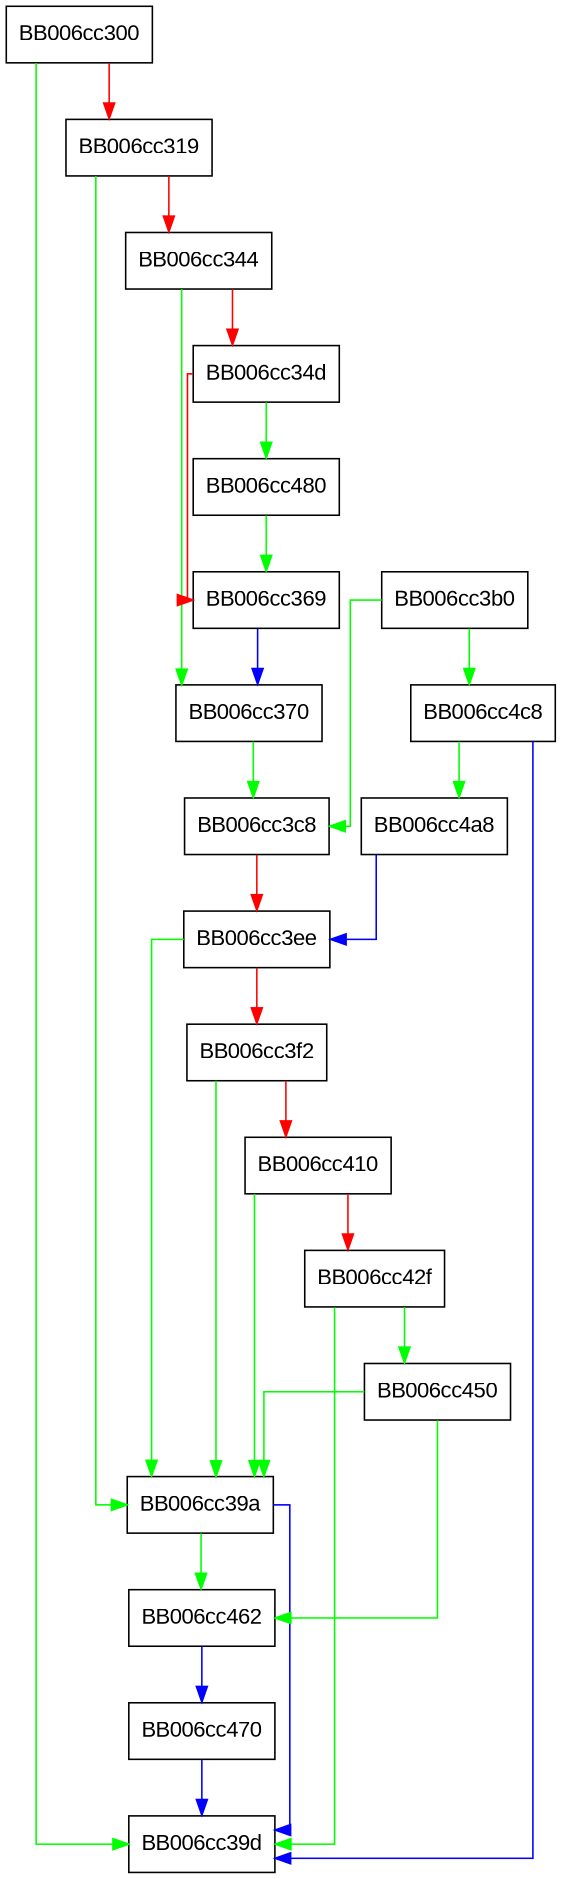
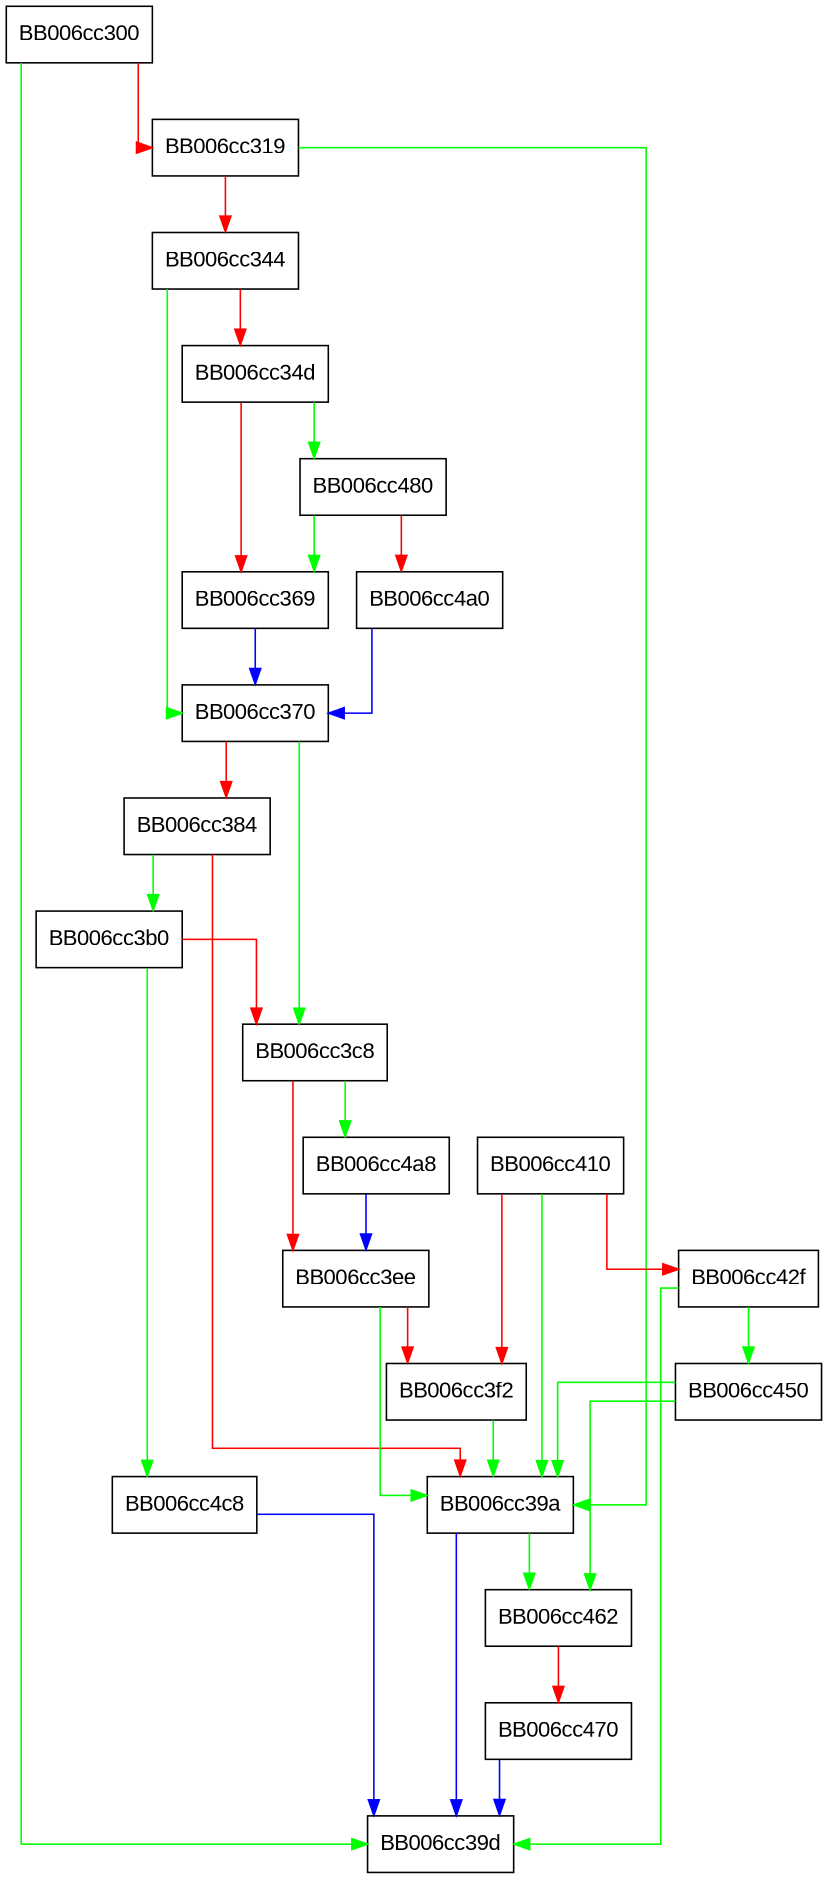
none -> (430, 600)
(350, 700) -> (254, 939)
(459, 762) -> (345, 1101)
none -> (197, 826)
(286, 1101) -> (502, 1271)
(202, 1666) -> (558, 1666)
